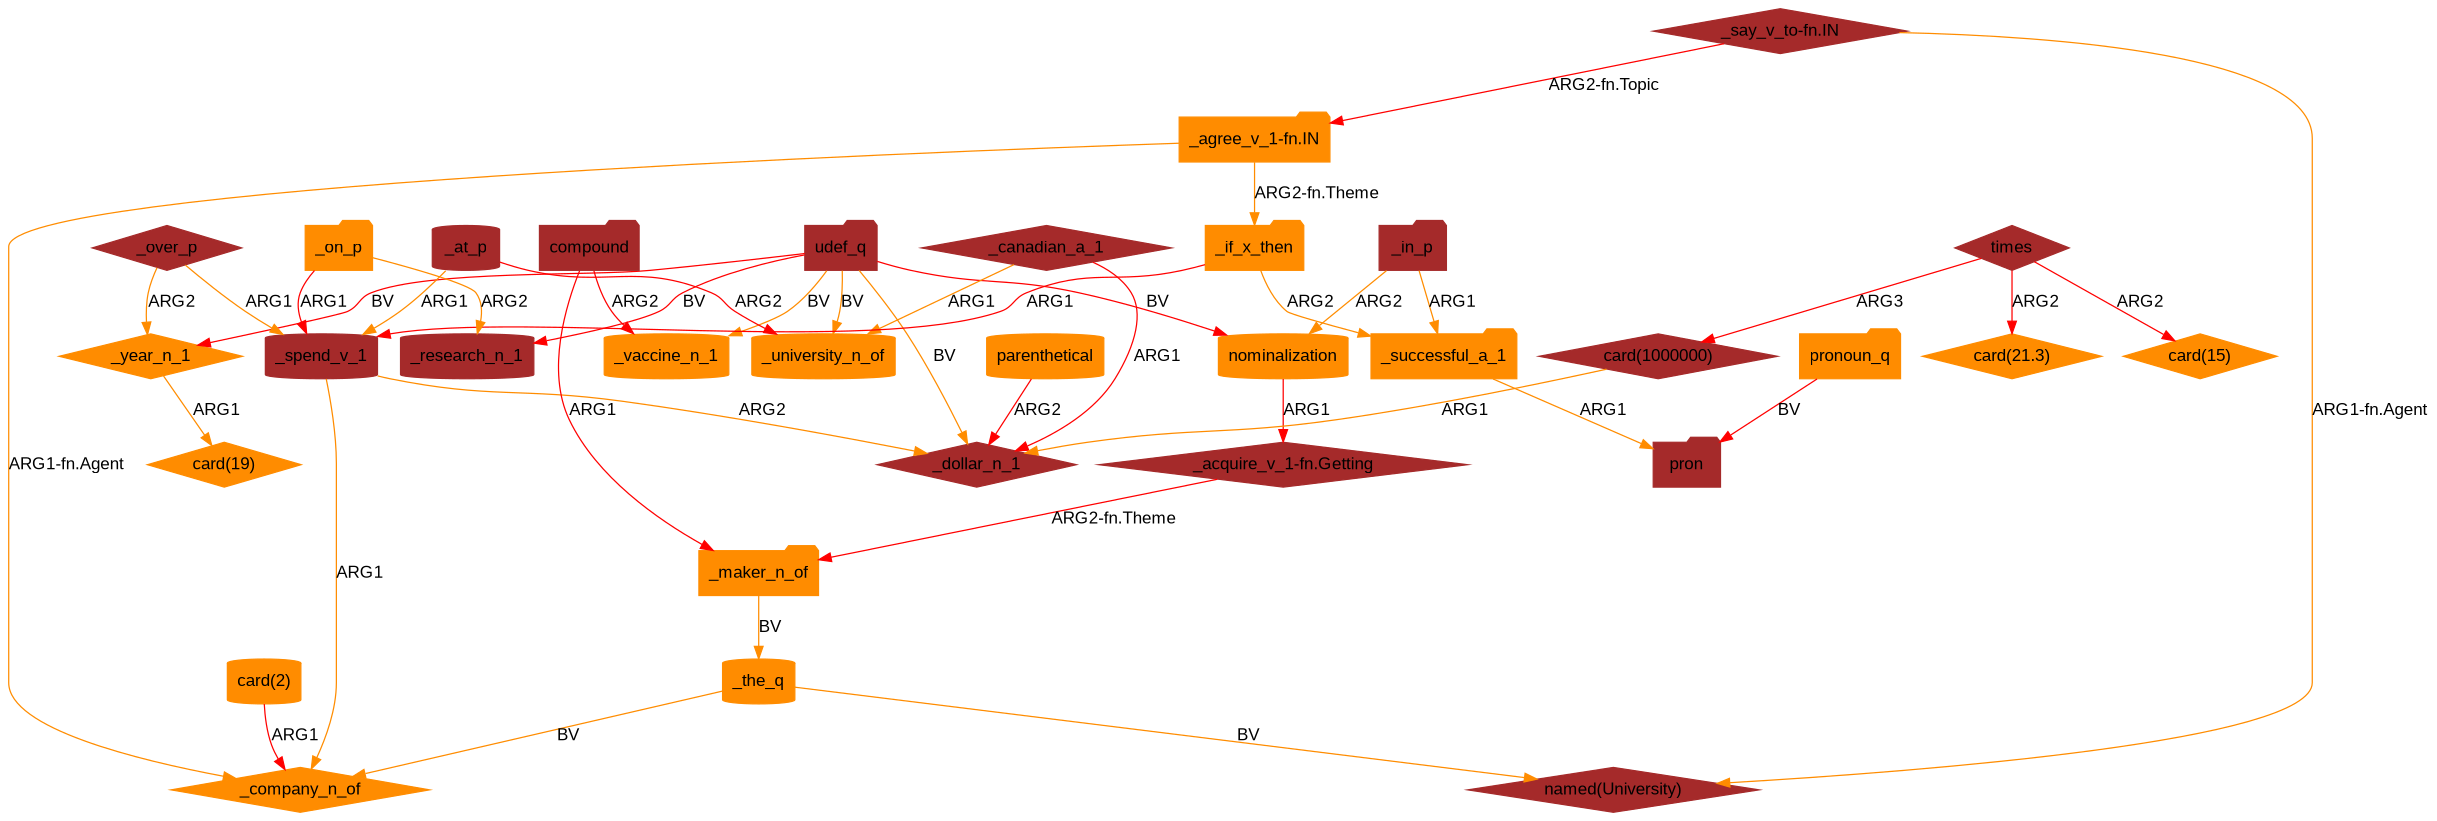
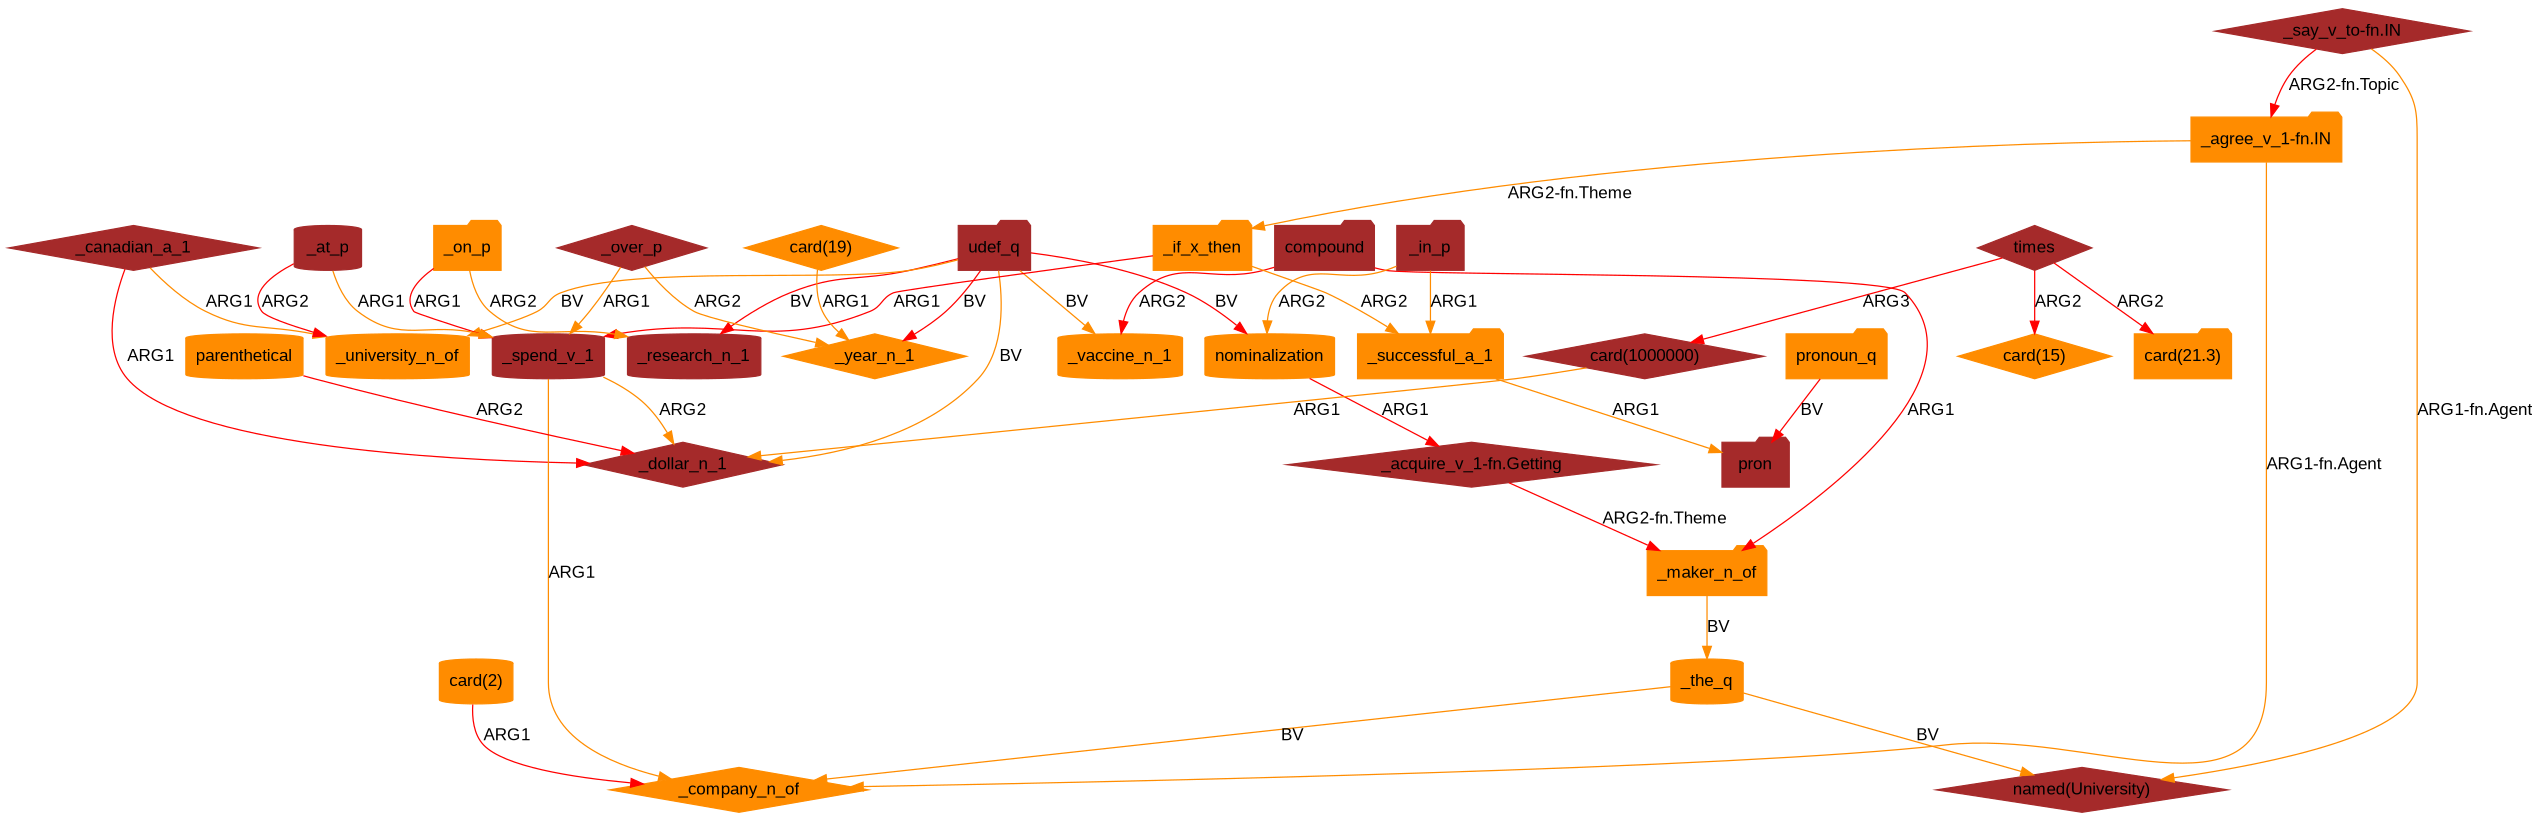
(2012, 356) -> (2183, 356)
(184, 406) -> (820, 304)
